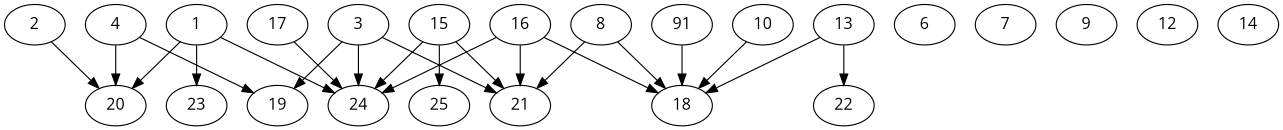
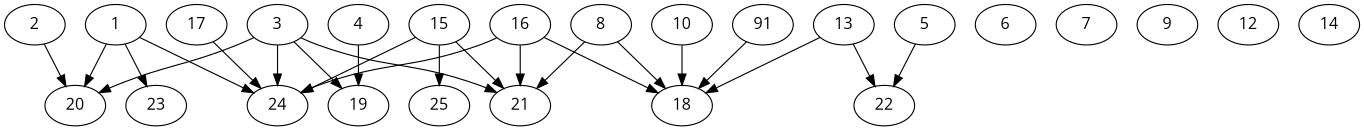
none -> (925, 25)
(116, 60) -> (178, 65)
